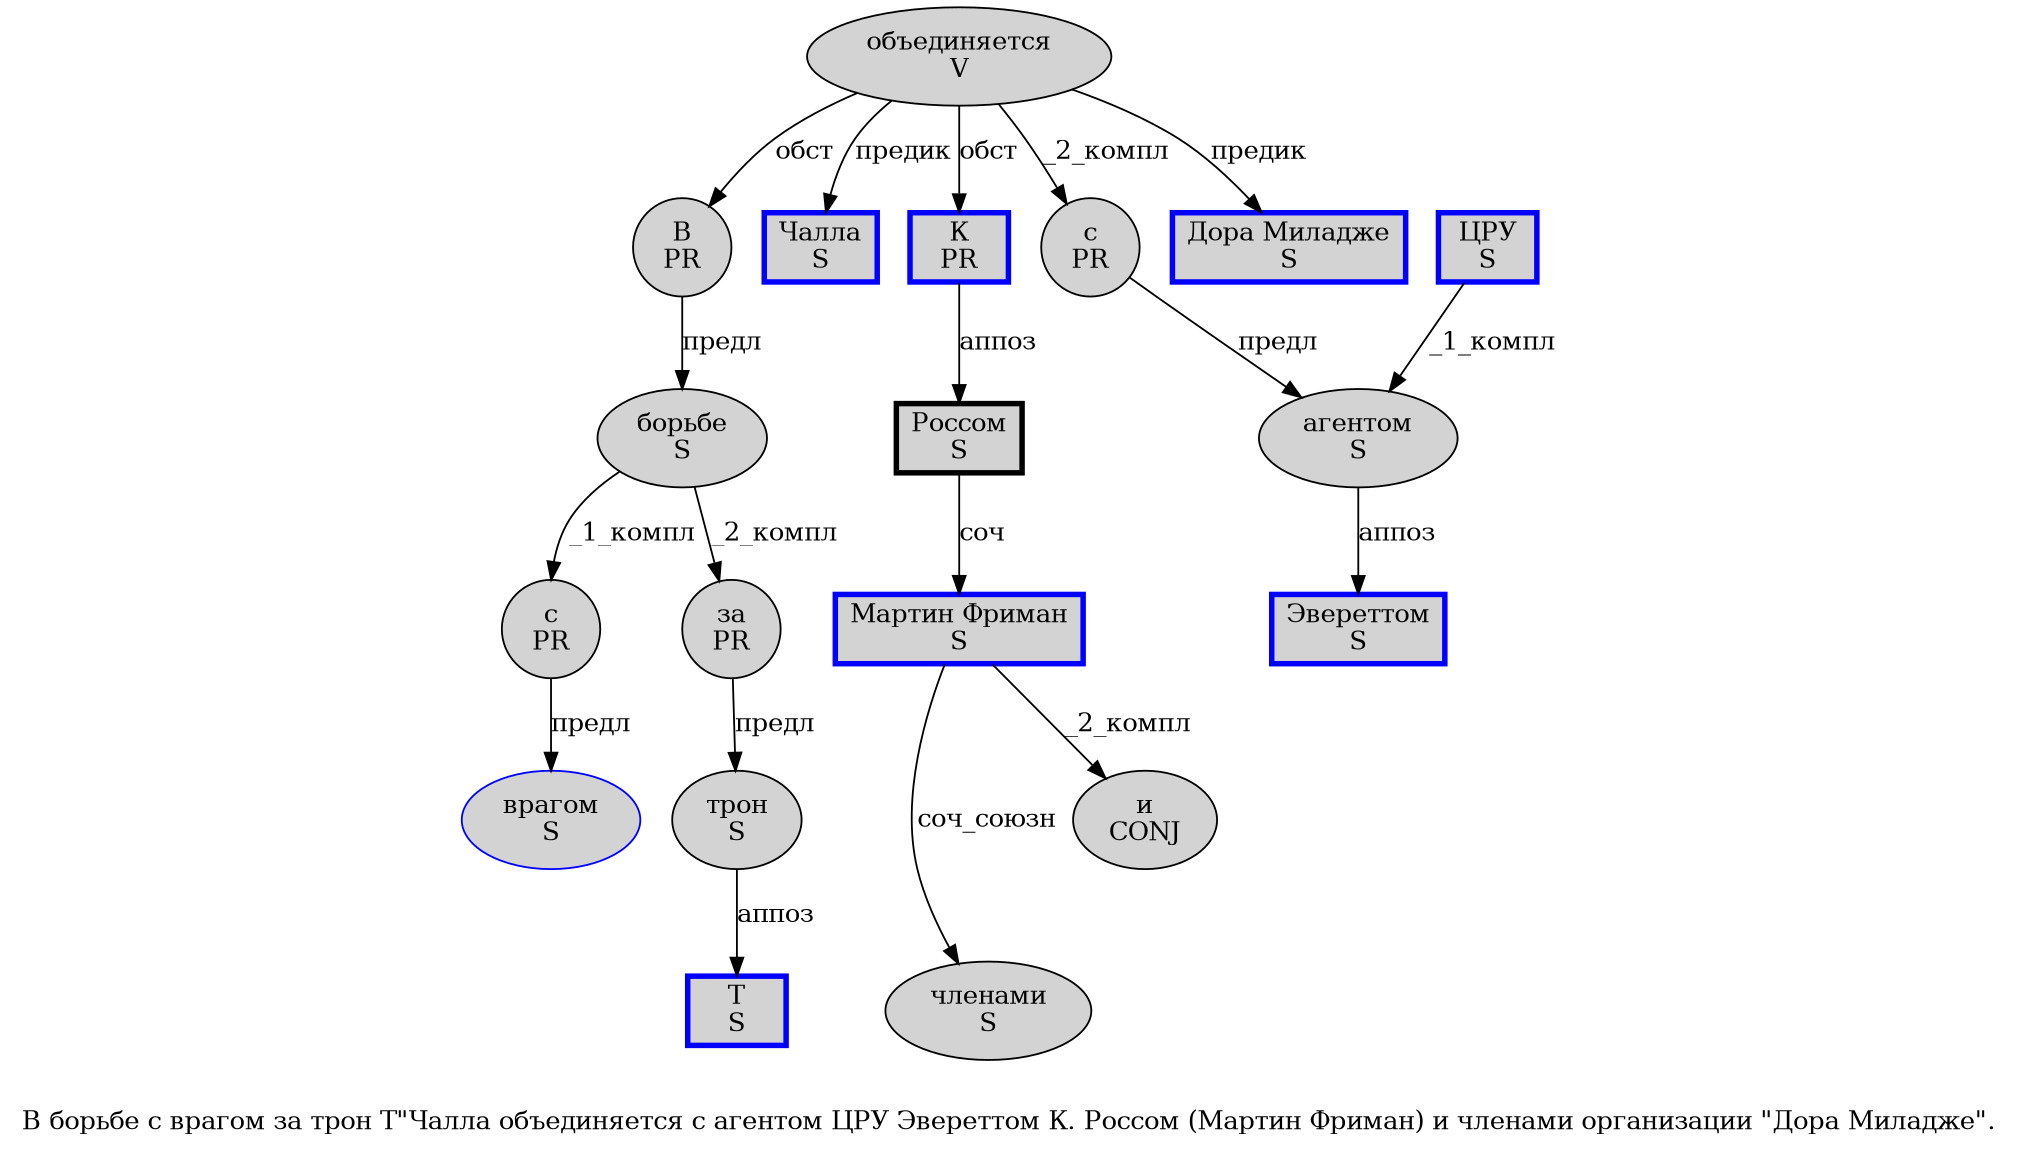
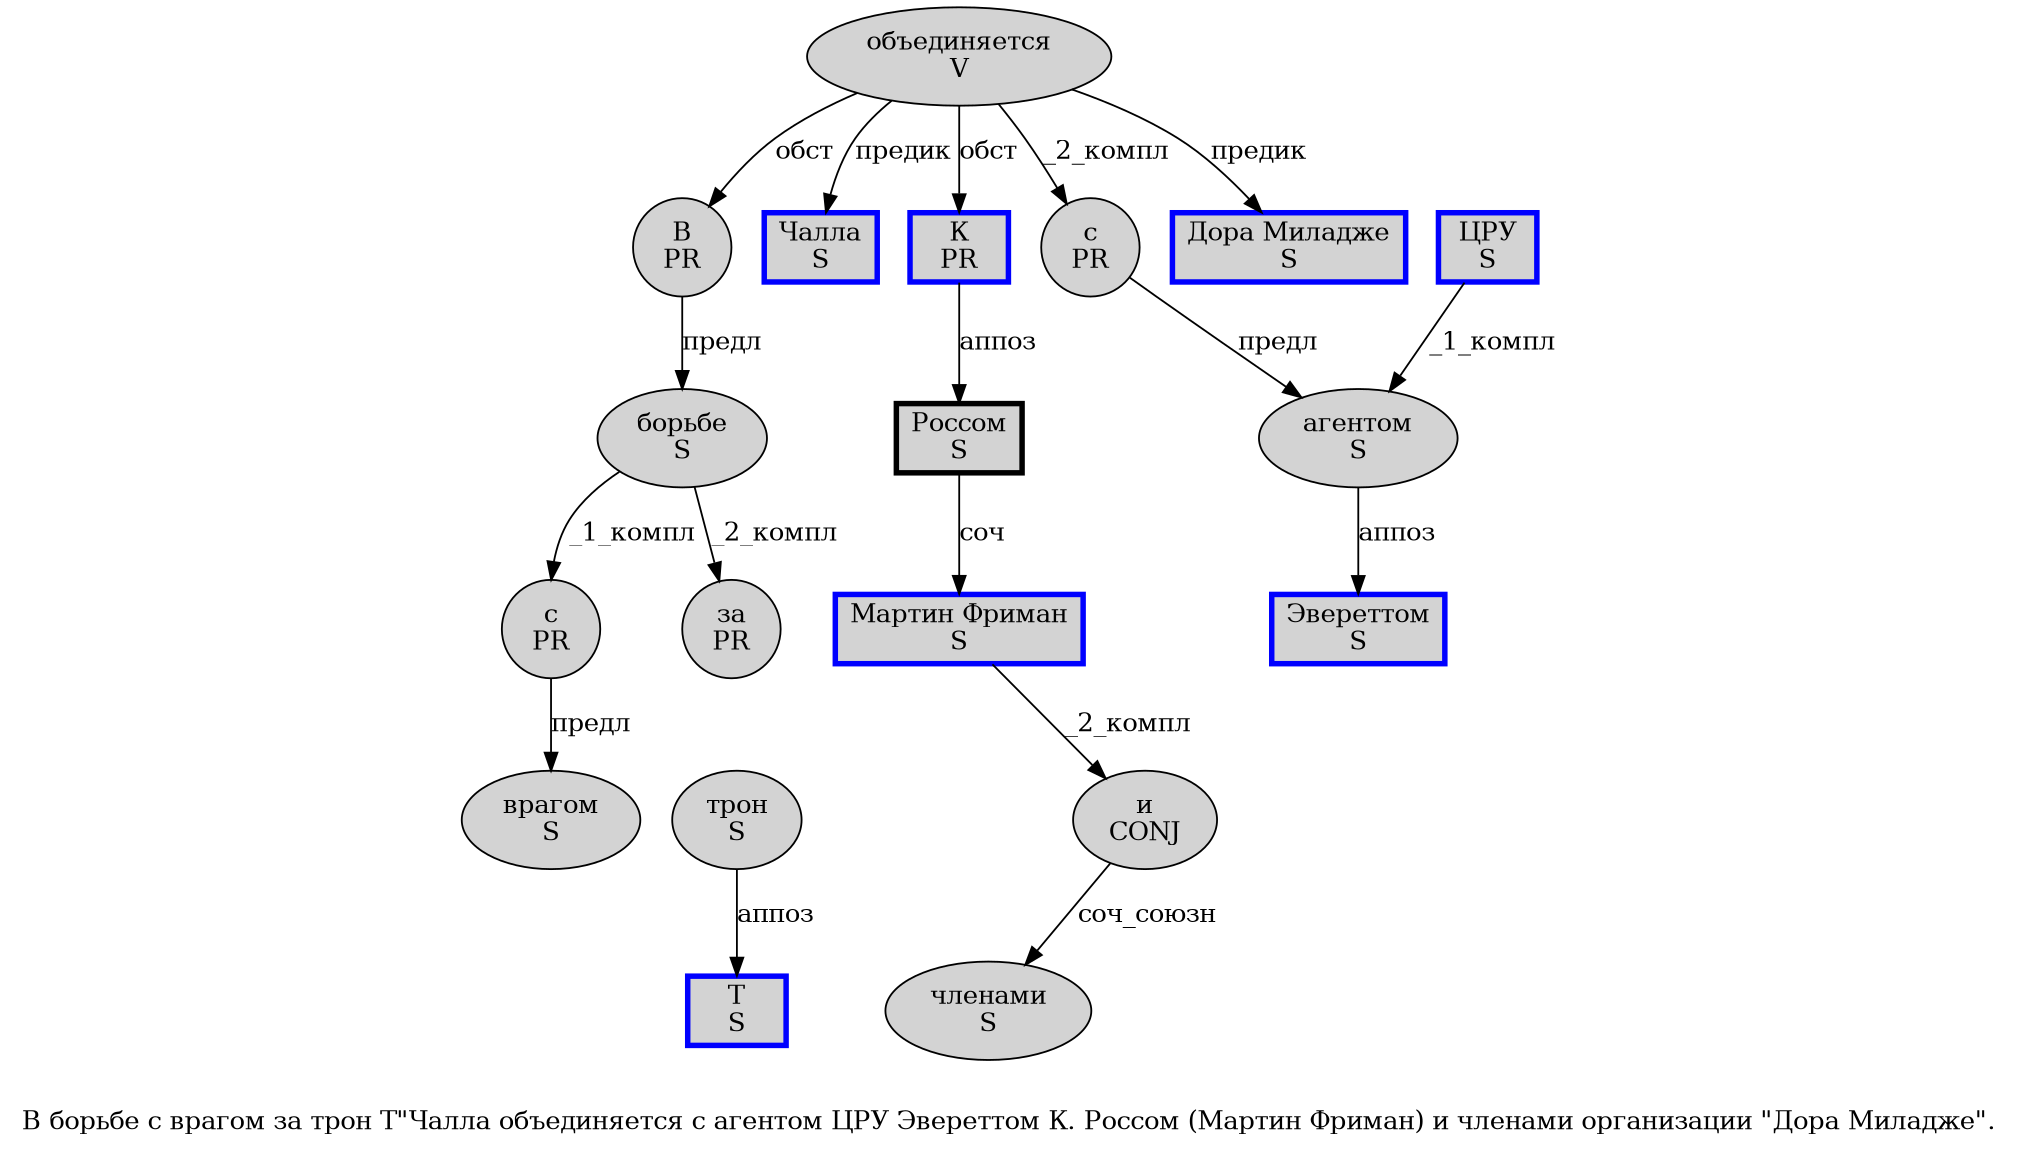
(734, 715) -> none
(912, 807) -> (1074, 907)
(551, 820) -> (551, 820)
